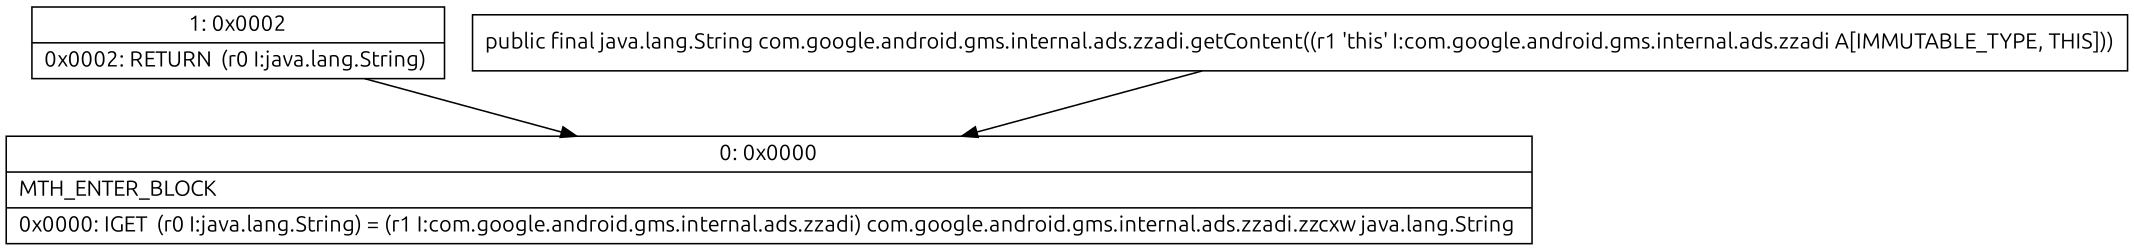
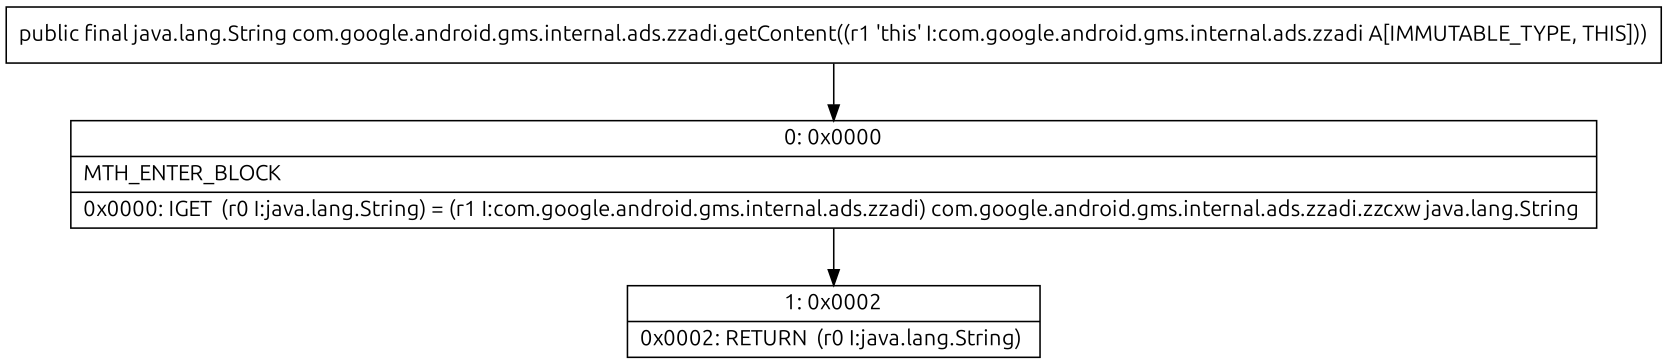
(463, 105) -> (834, 249)
